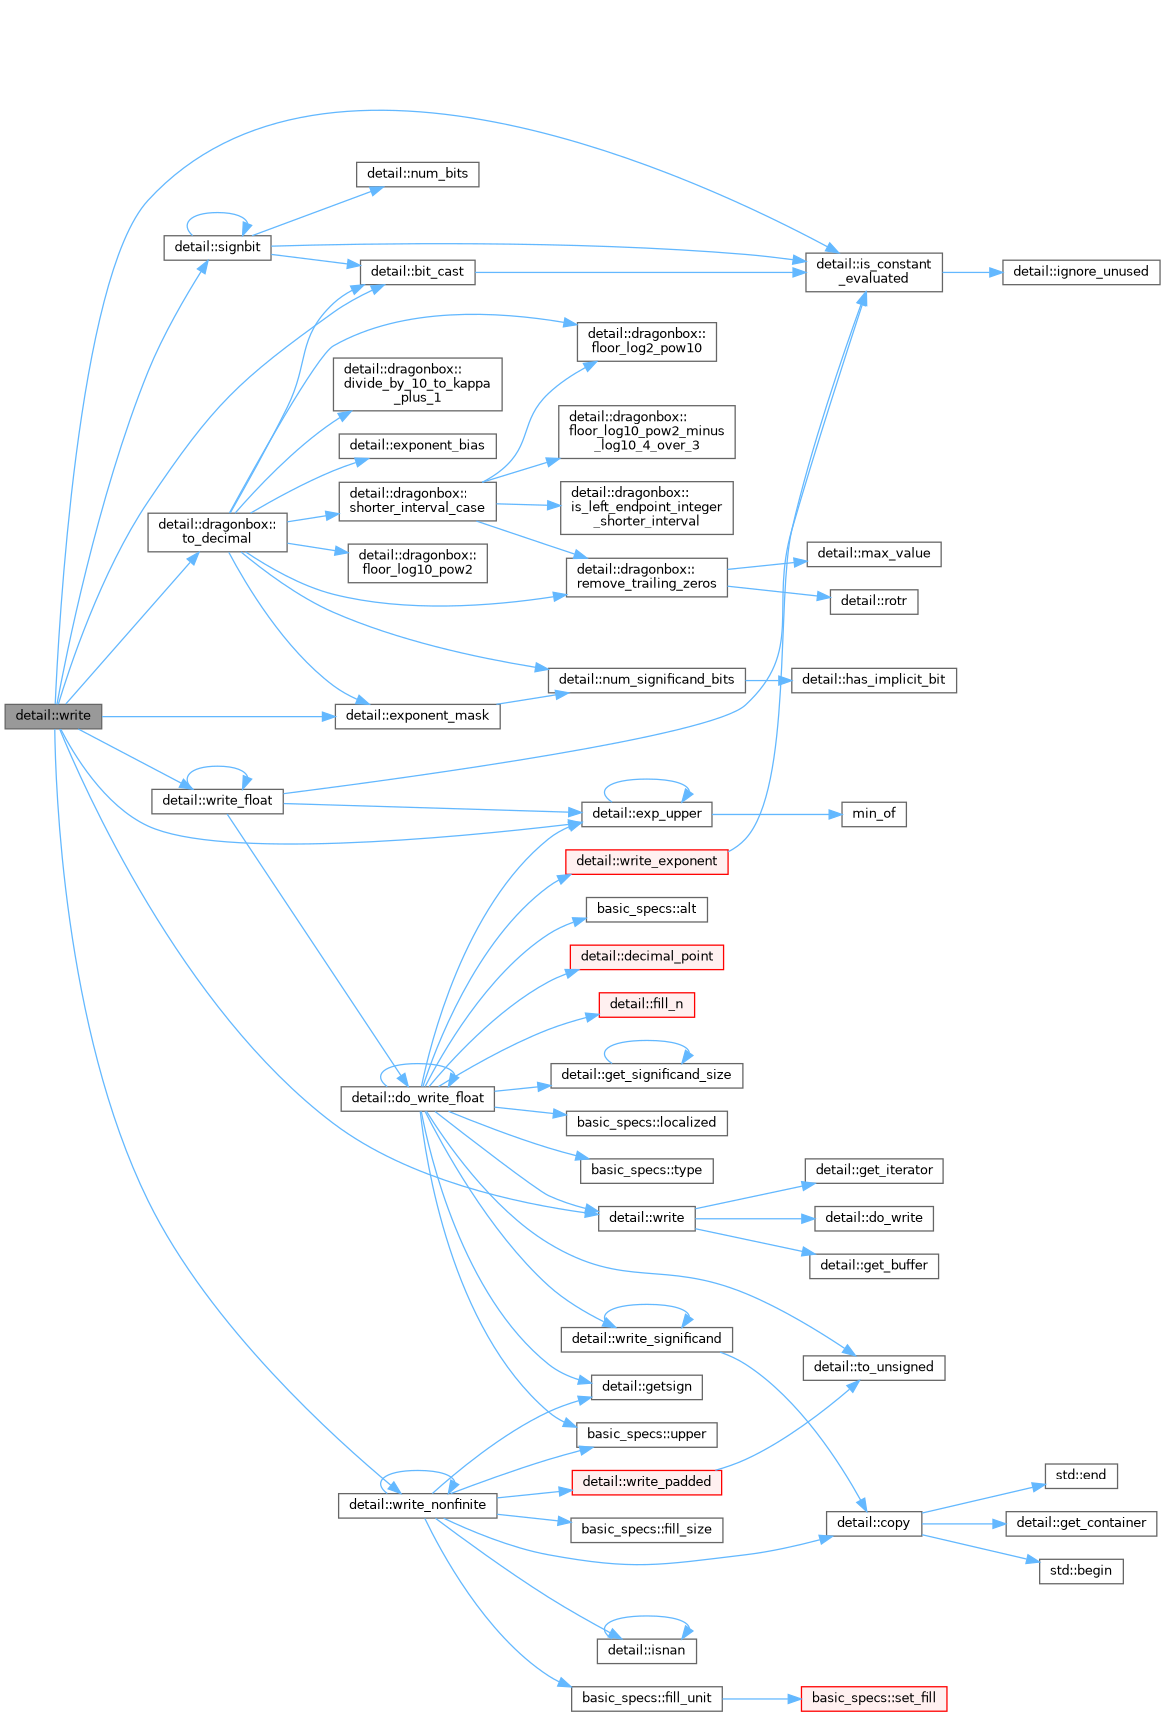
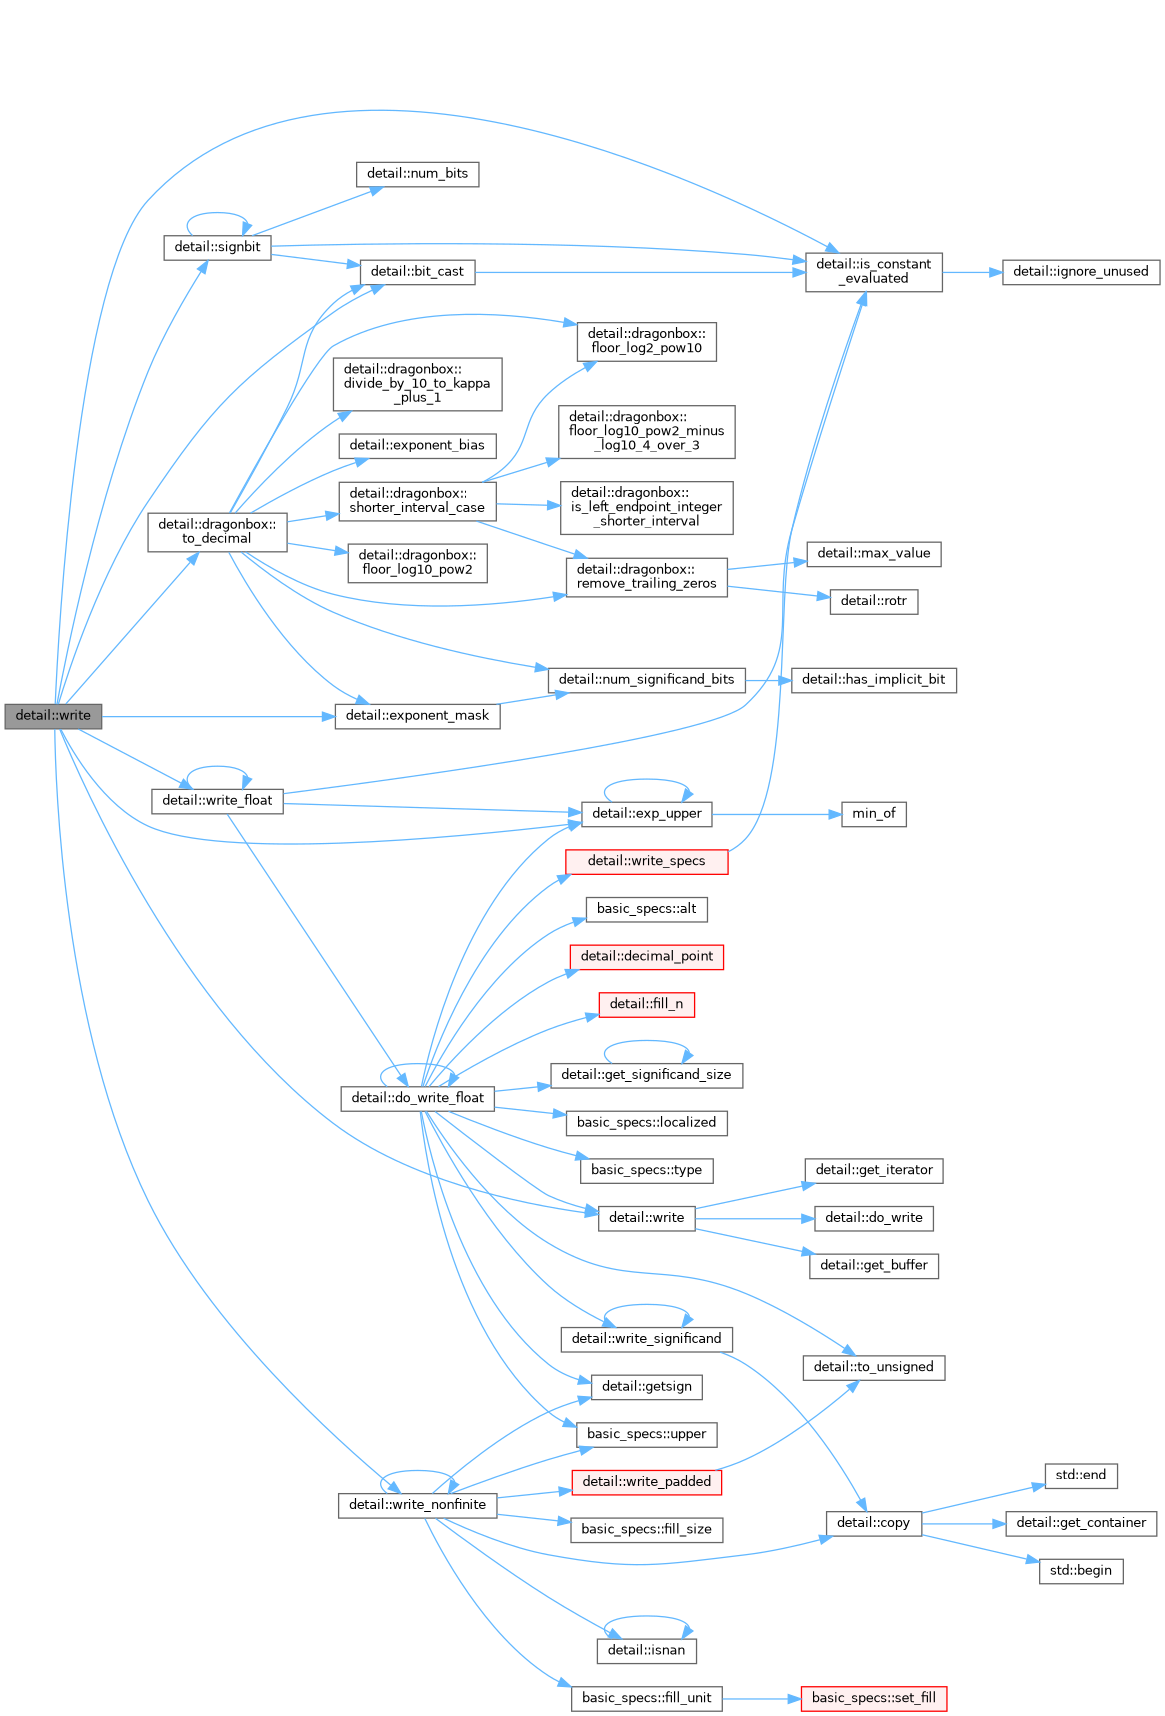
(647, 862) -> (647, 862)
